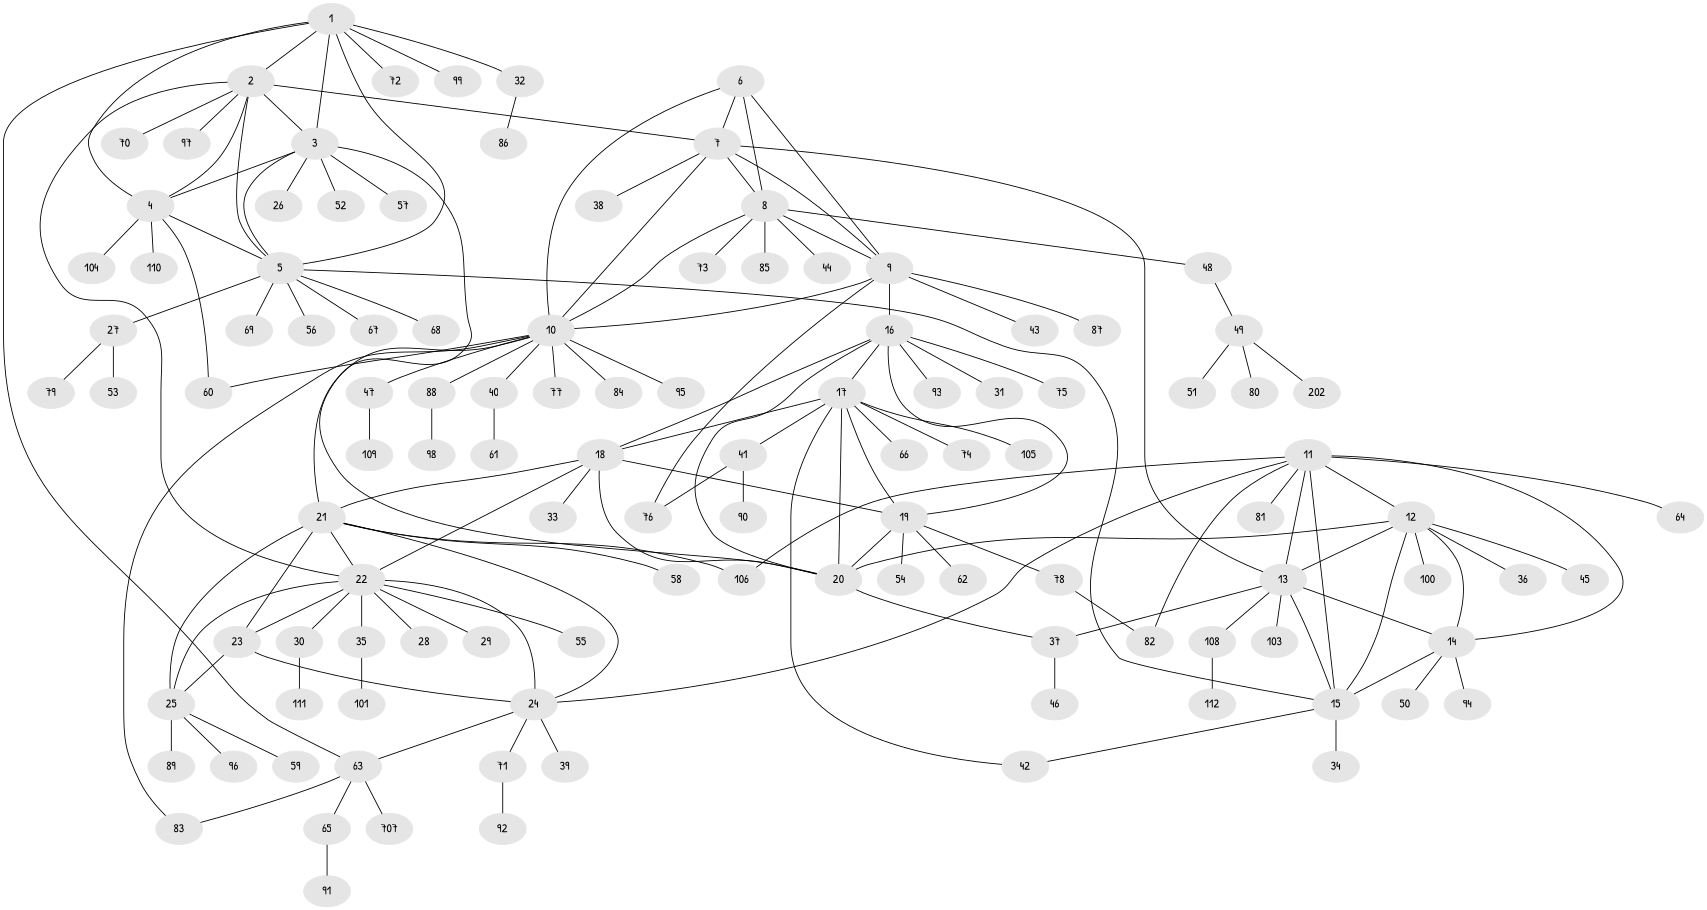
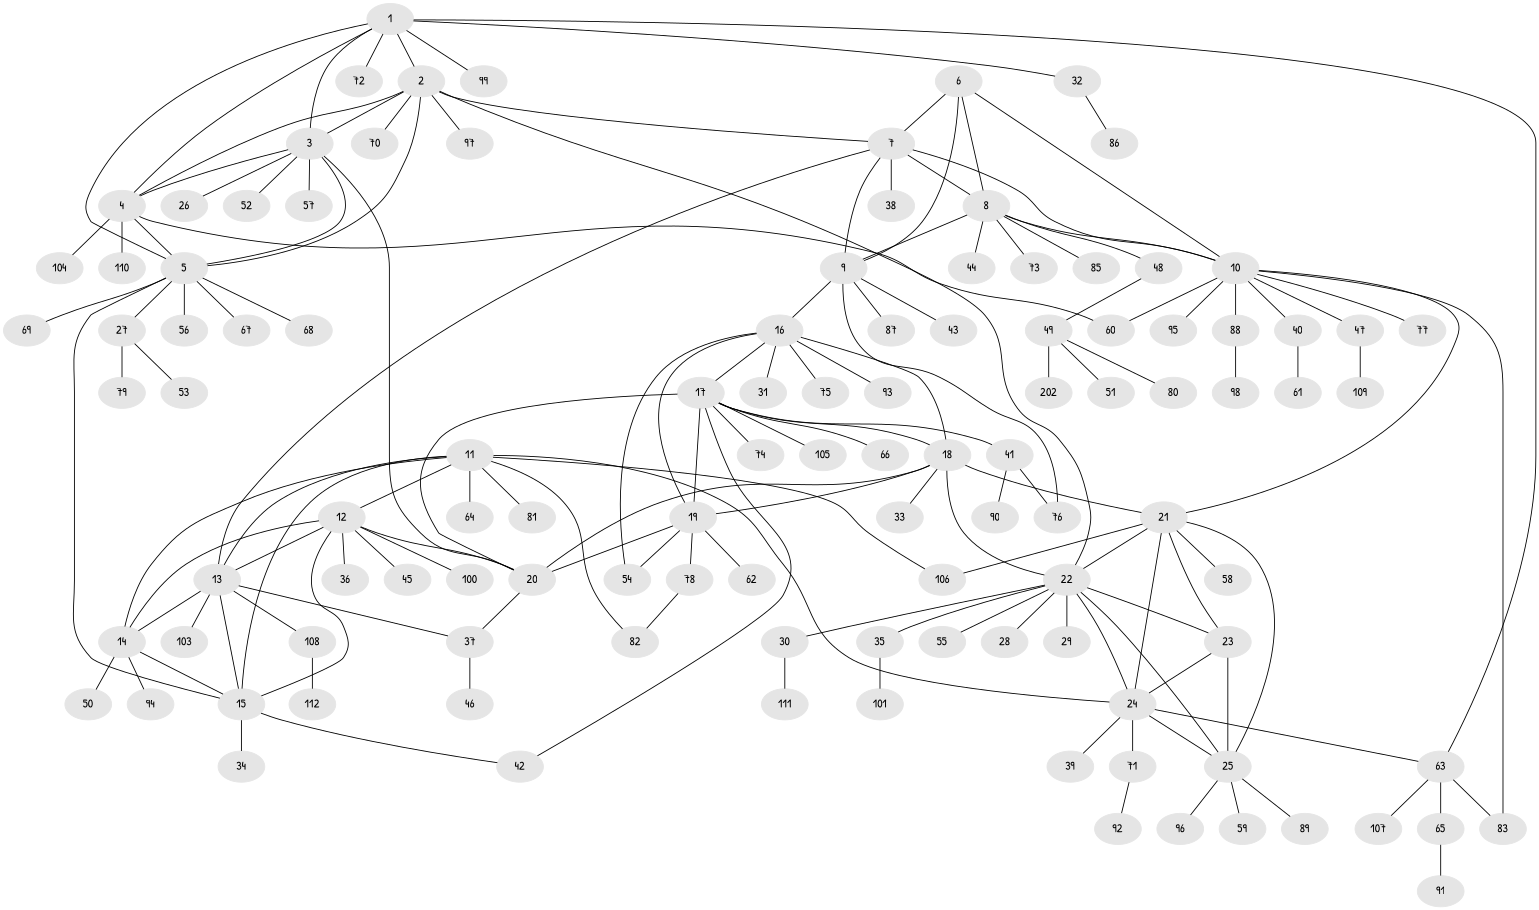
(725, 313) -> none
(619, 393) -> none
(706, 450) -> (636, 413)
none -> (1180, 736)
(389, 829) -> (1378, 829)
